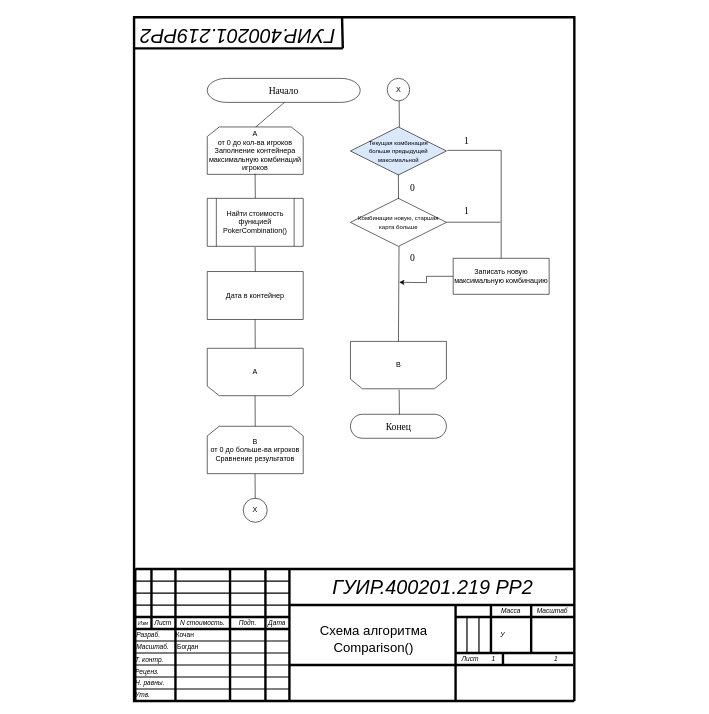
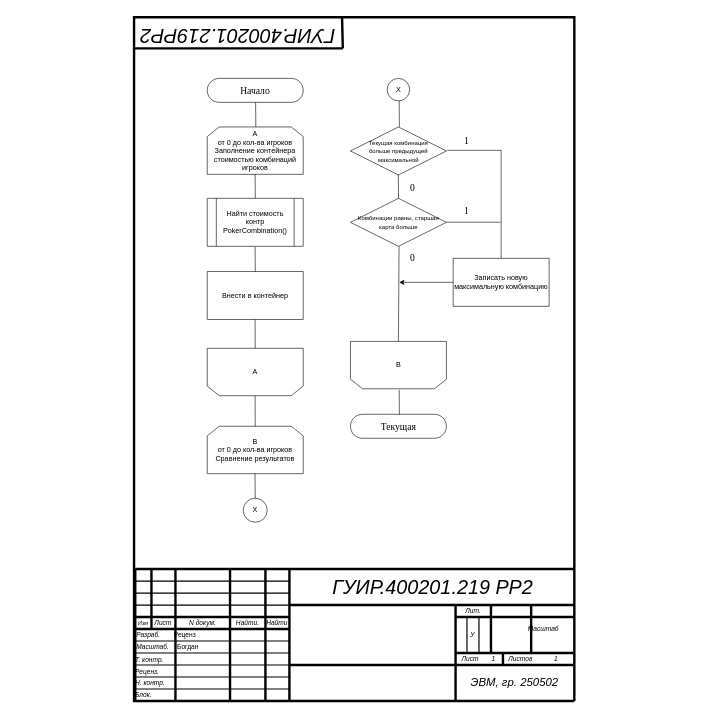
(284, 90) -> (255, 90)
(255, 151) -> (255, 151)
(399, 151) -> (399, 151)
(255, 222) -> (255, 222)
(399, 222) -> (399, 222)
(501, 276) -> (501, 282)
(255, 296) -> (255, 296)
(399, 426) -> (399, 426)
(255, 450) -> (255, 450)
none -> (473, 611)
(511, 611) -> none
(553, 611) -> (544, 629)
(203, 623) -> (203, 623)
(248, 623) -> (248, 623)
(277, 623) -> (277, 623)
(185, 635) -> (185, 635)
(503, 635) -> (473, 635)
(374, 639) -> none
none -> (521, 659)
(151, 683) -> (151, 683)
none -> (515, 683)
(142, 695) -> (144, 695)
